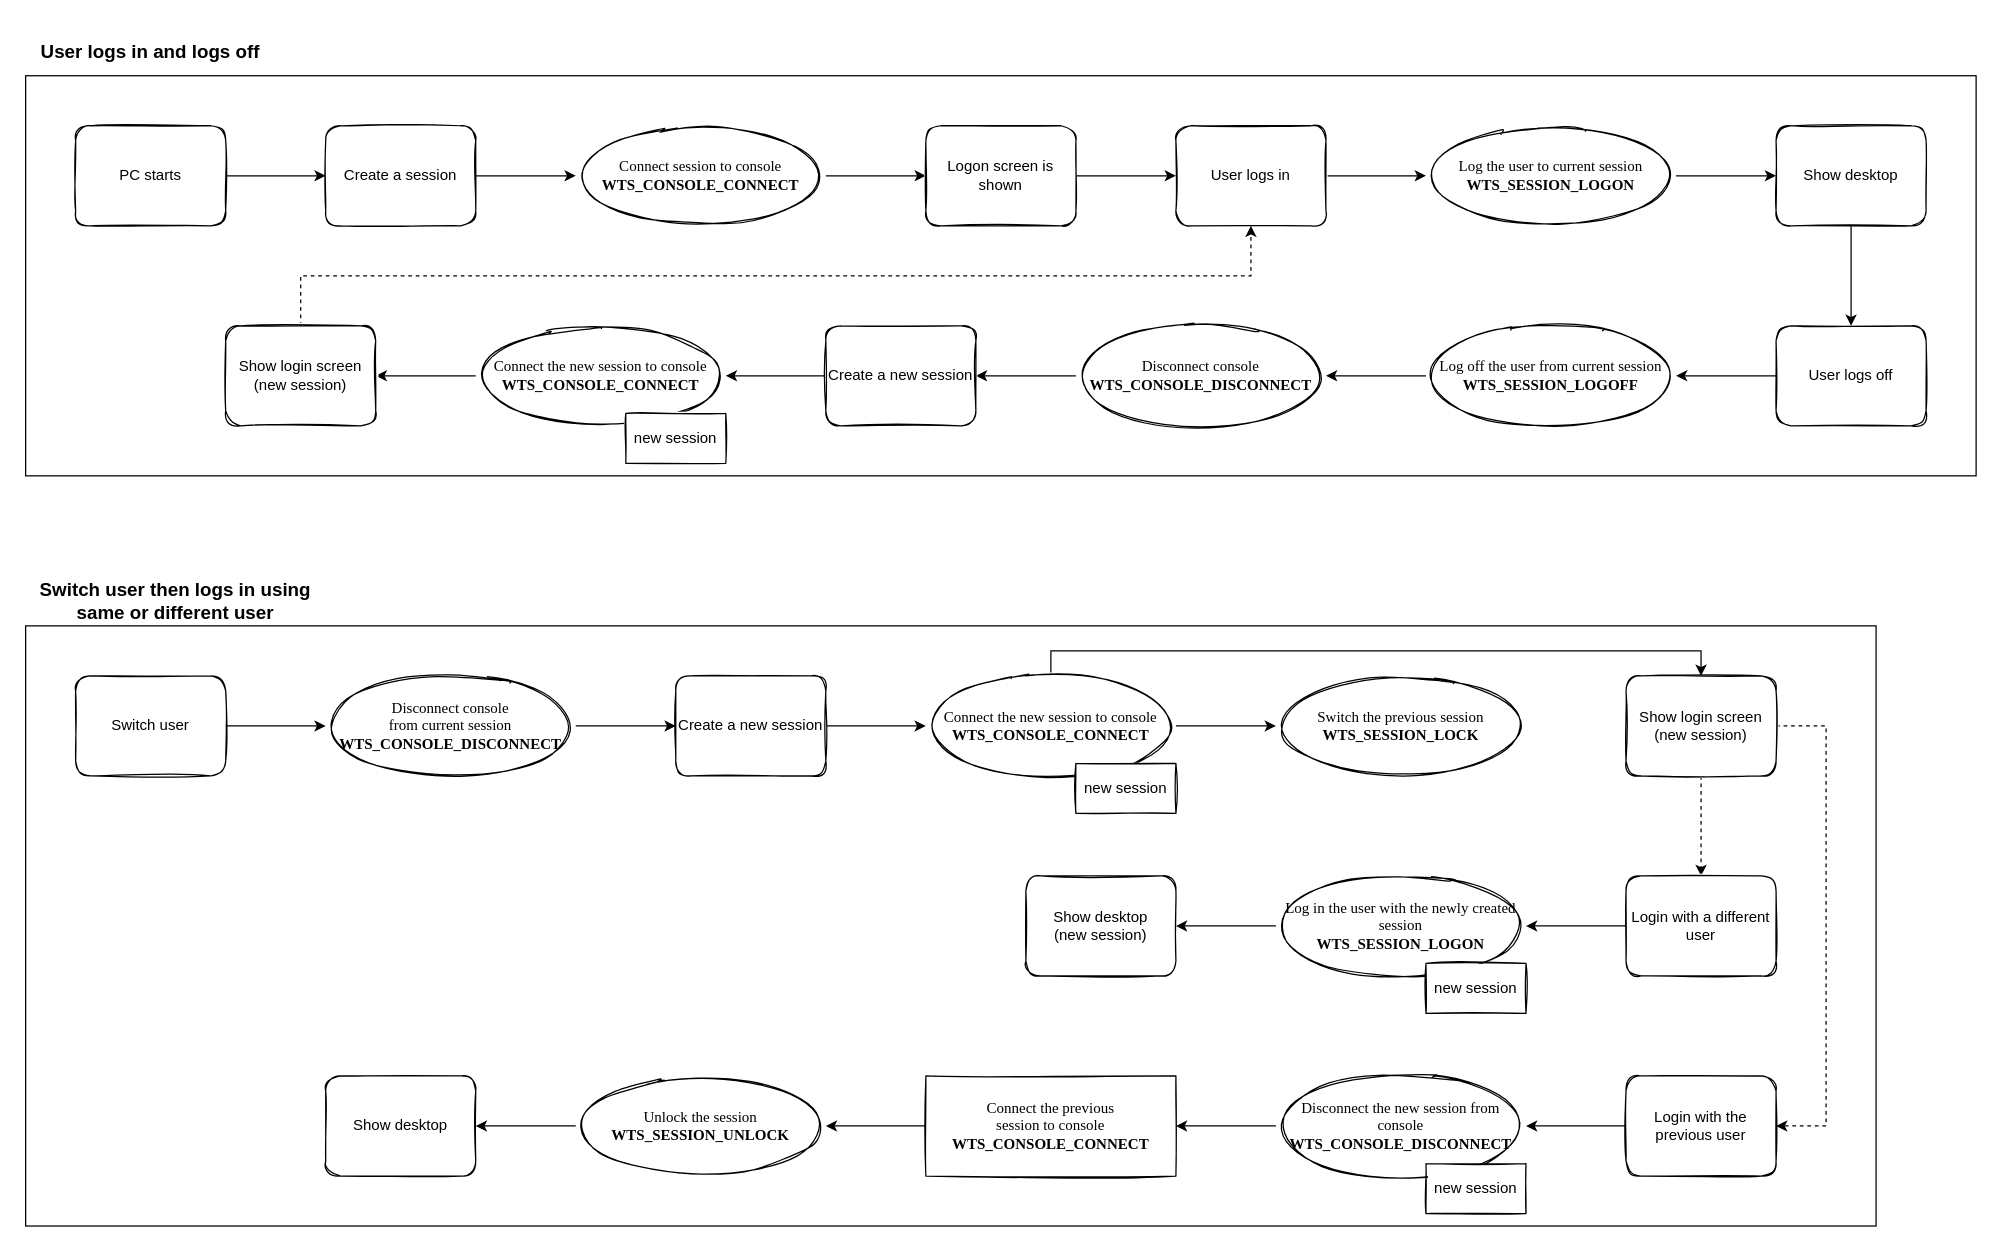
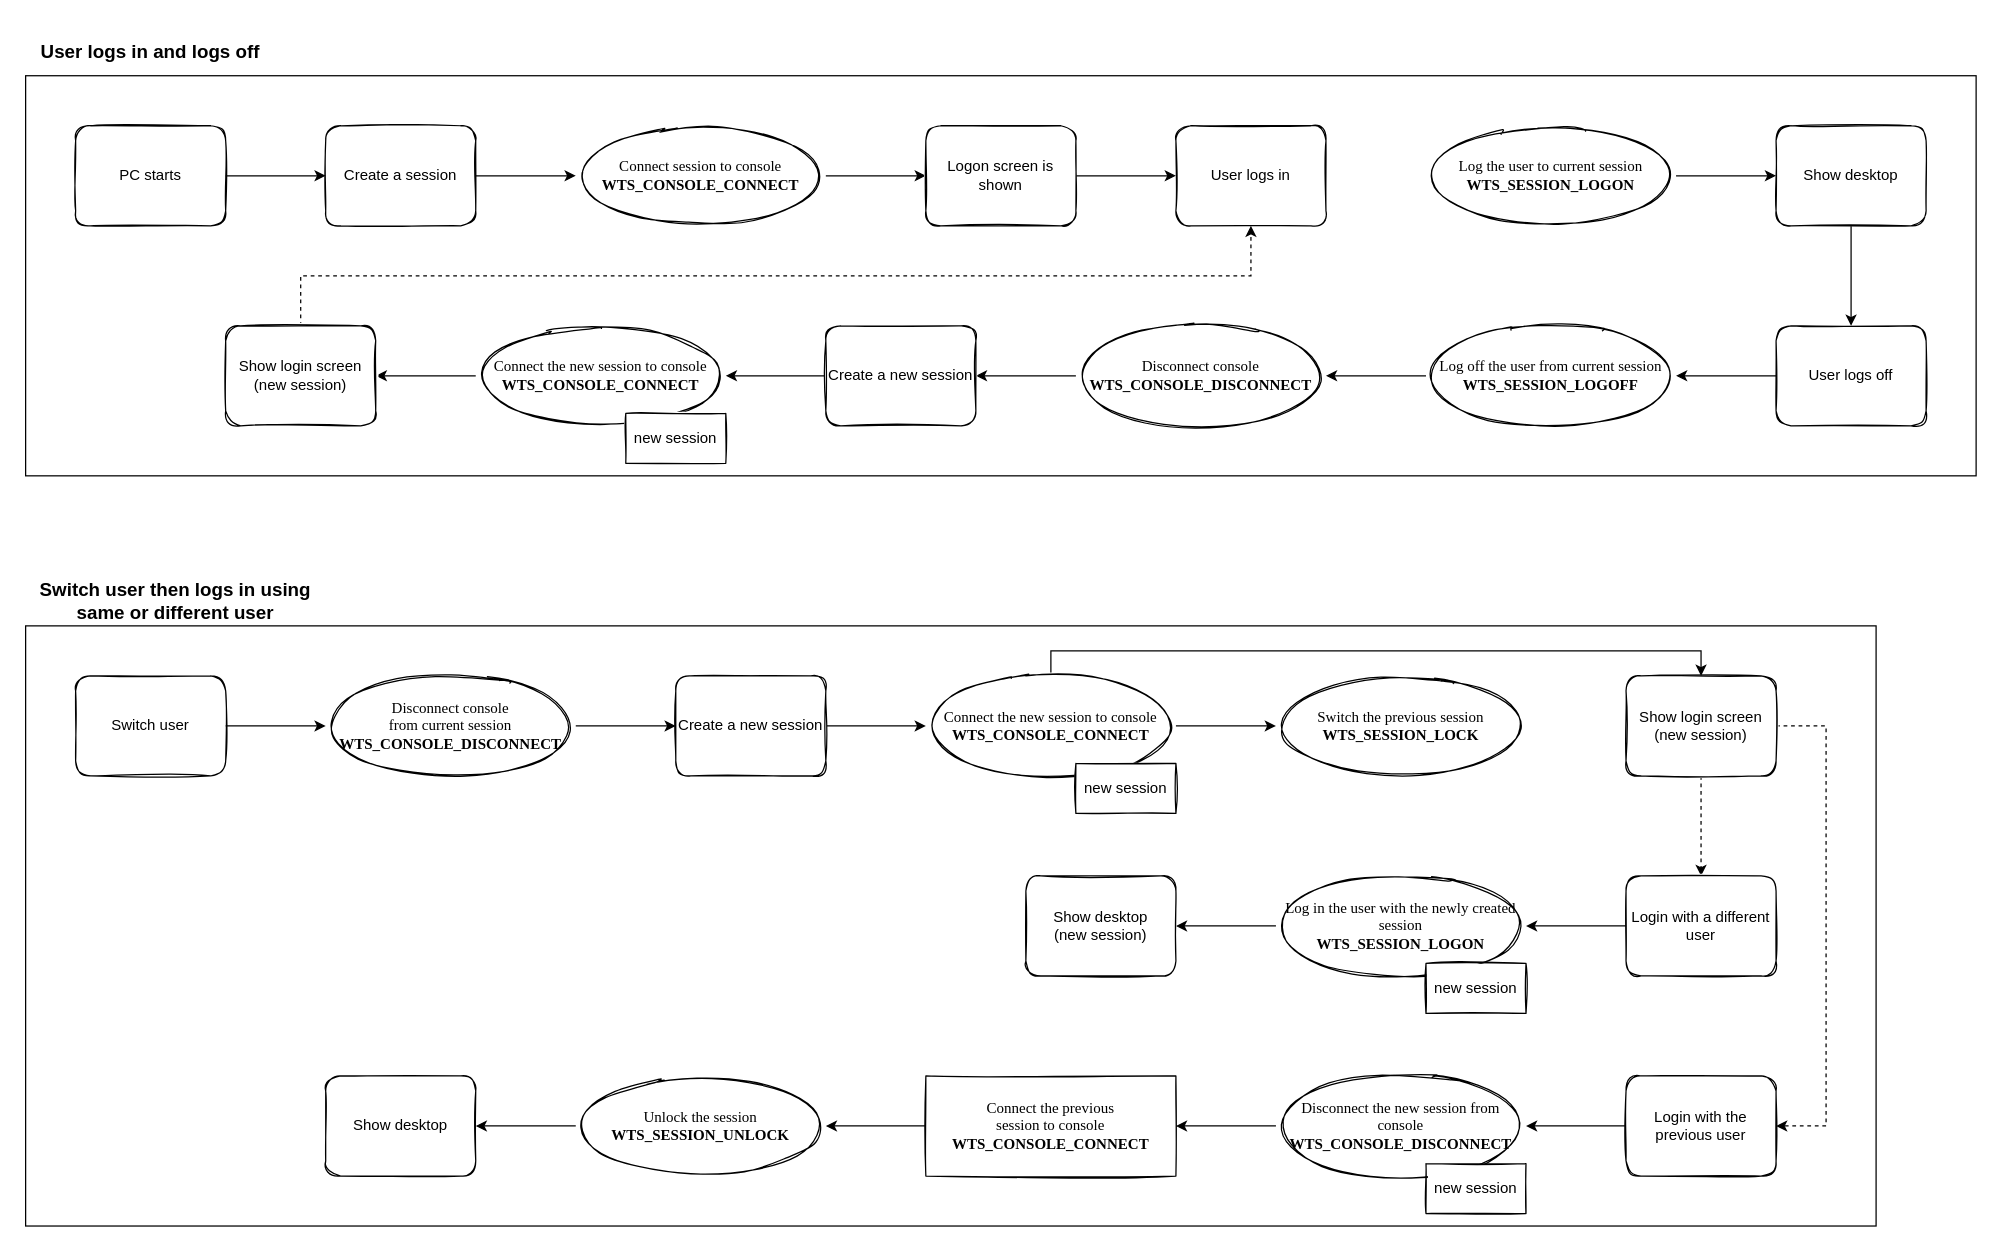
(1373, 176) -> none
